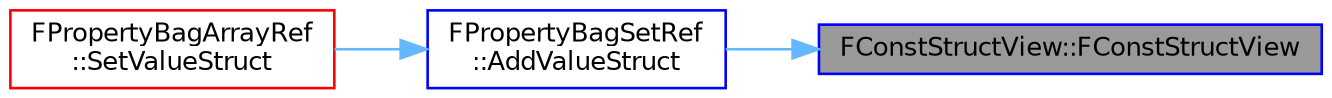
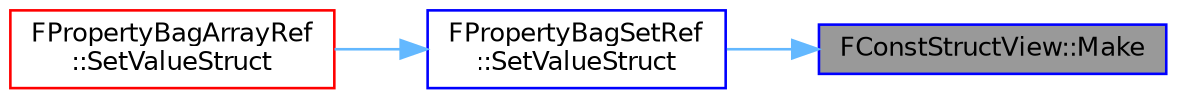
(577, 49) -> (577, 49)
(1070, 49) -> (993, 49)
